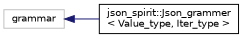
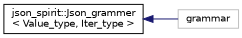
(87, 19) -> (166, 19)
